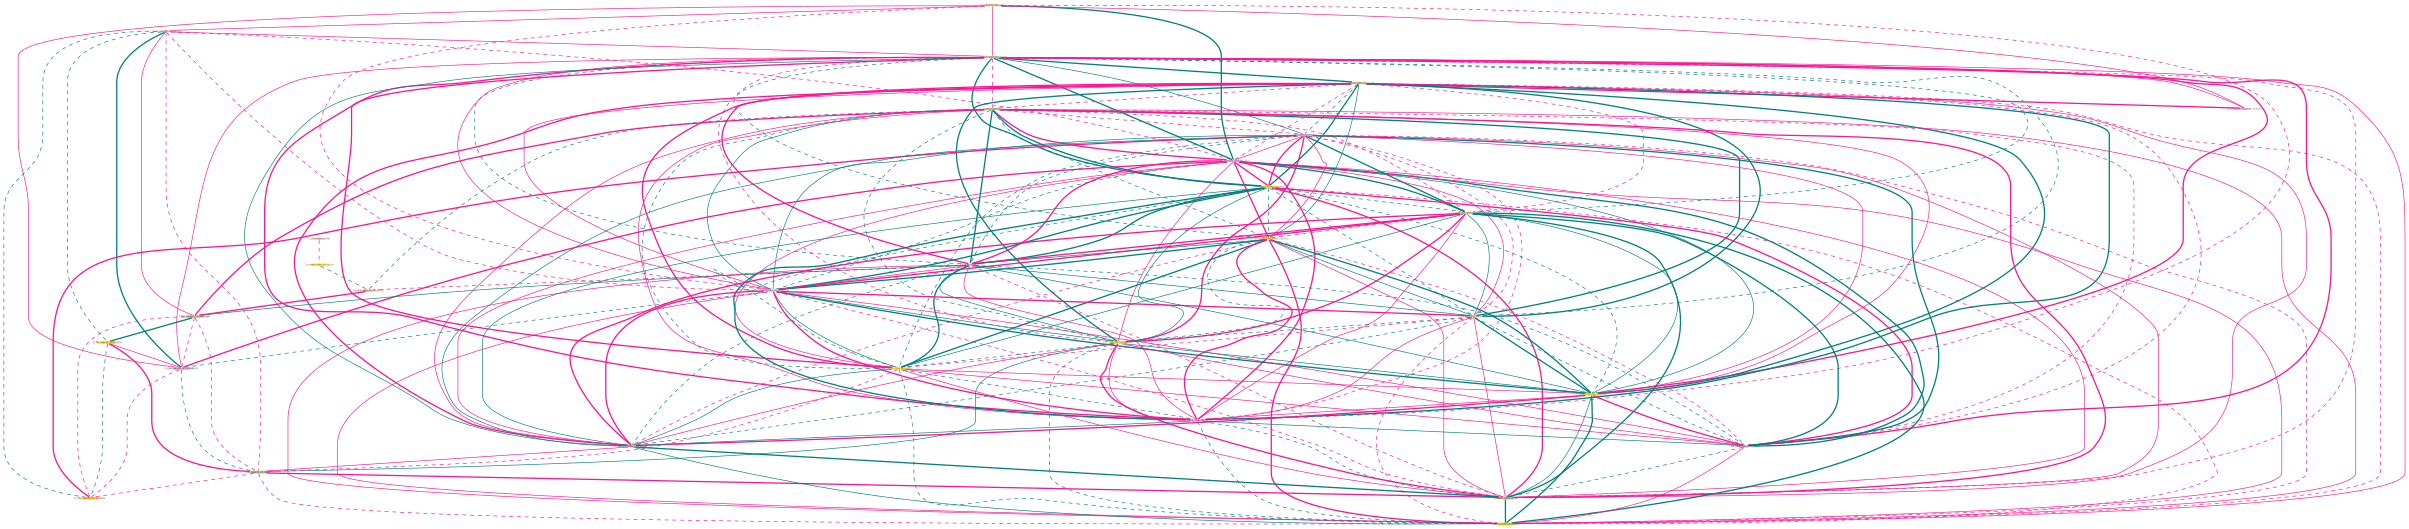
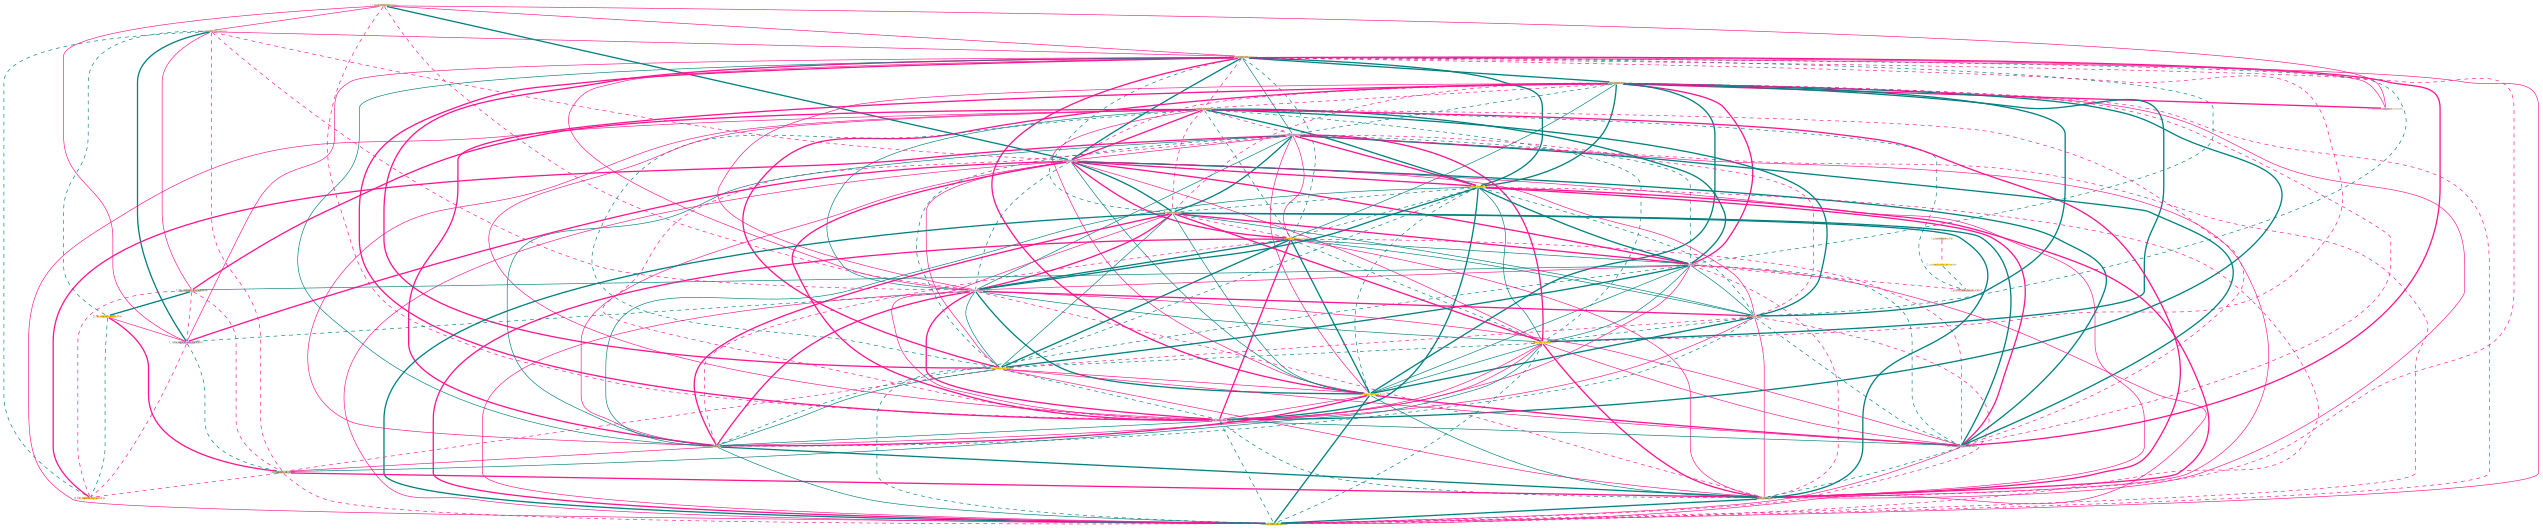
(295, 302) -> none
